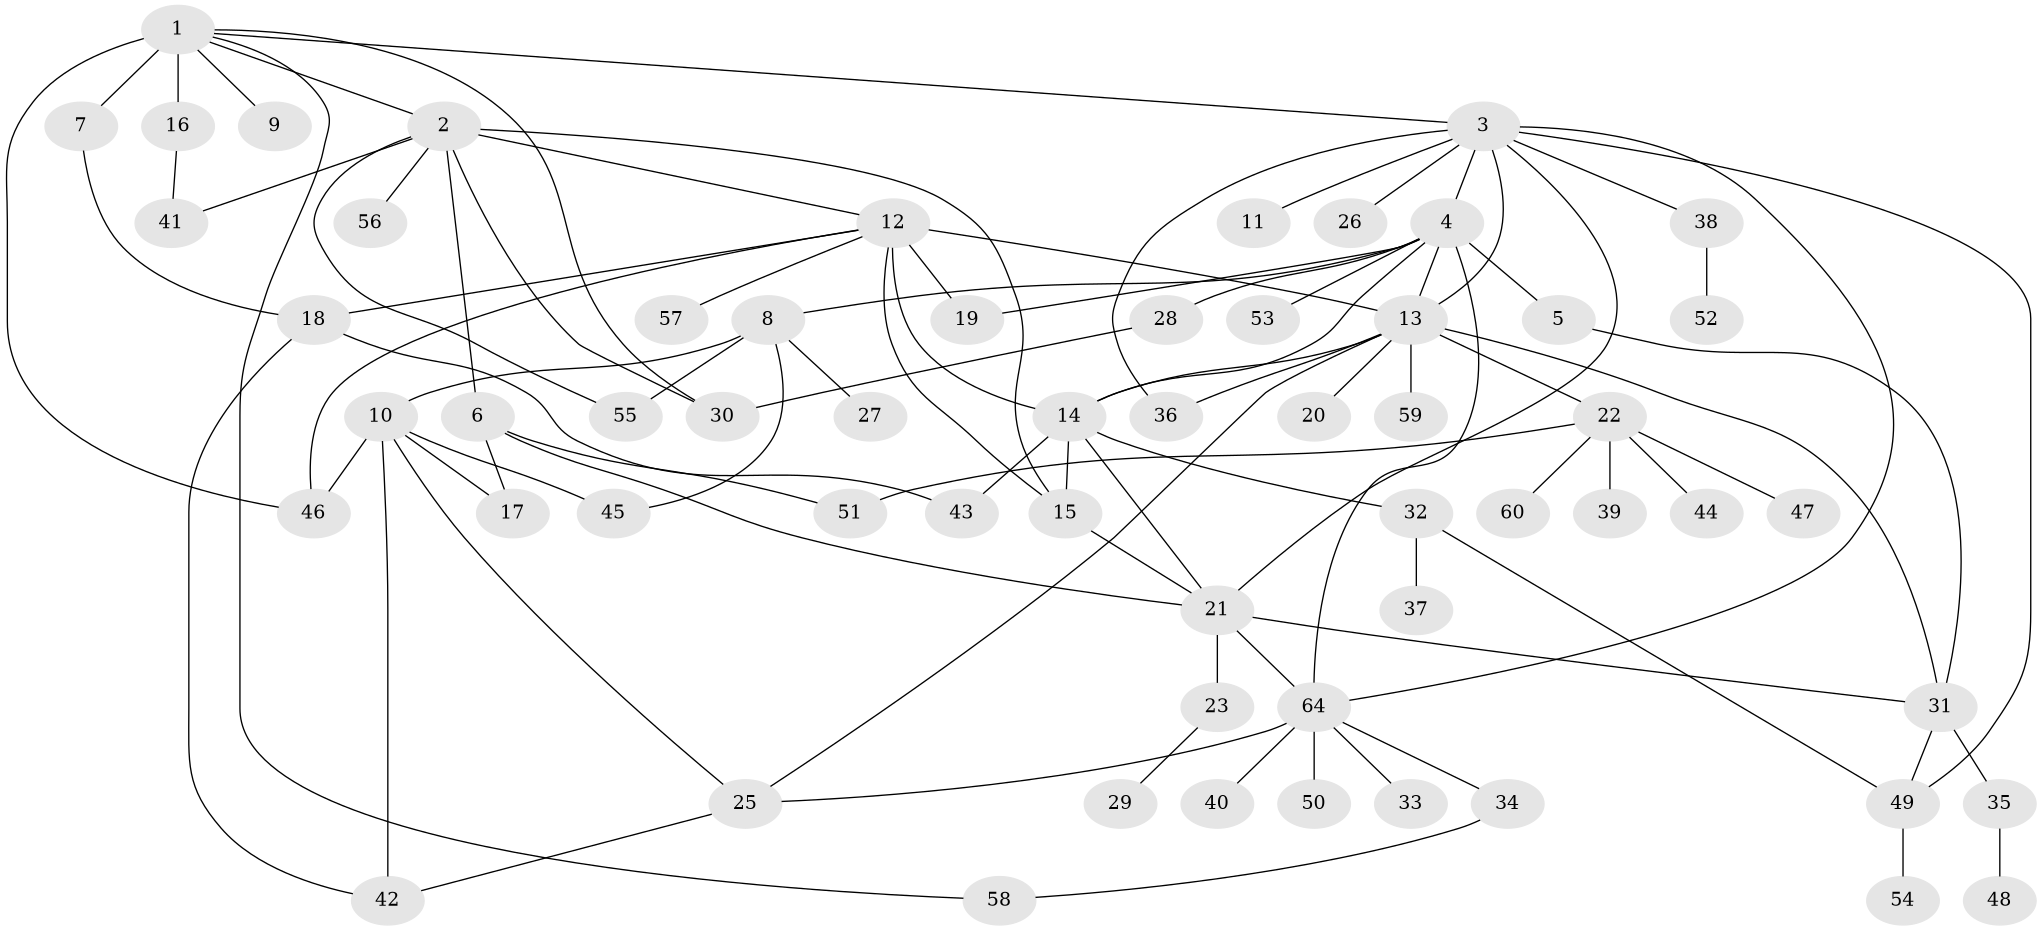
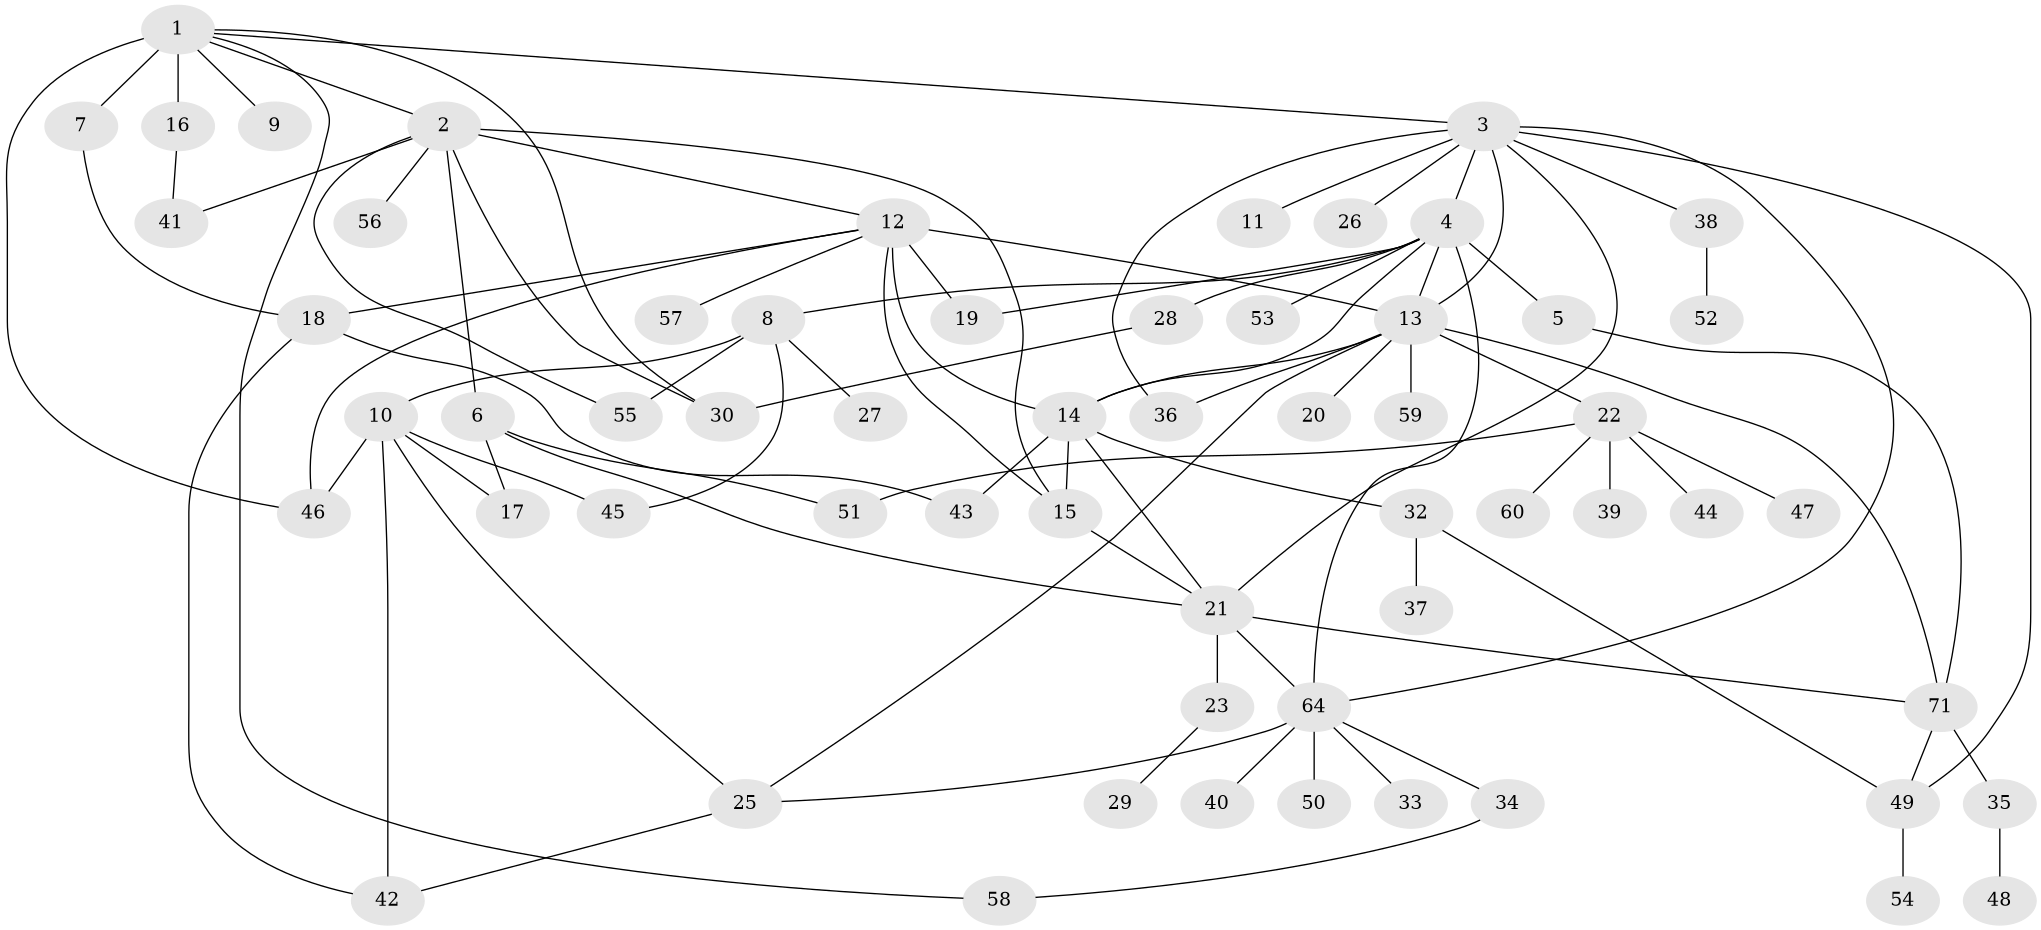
(1941, 707) -> (1941, 707)
